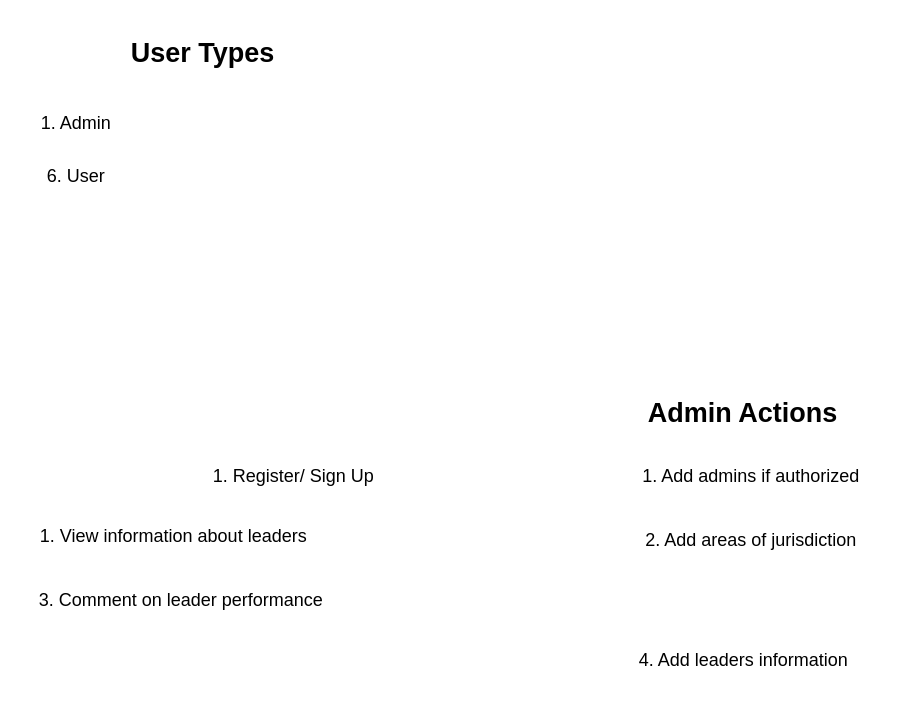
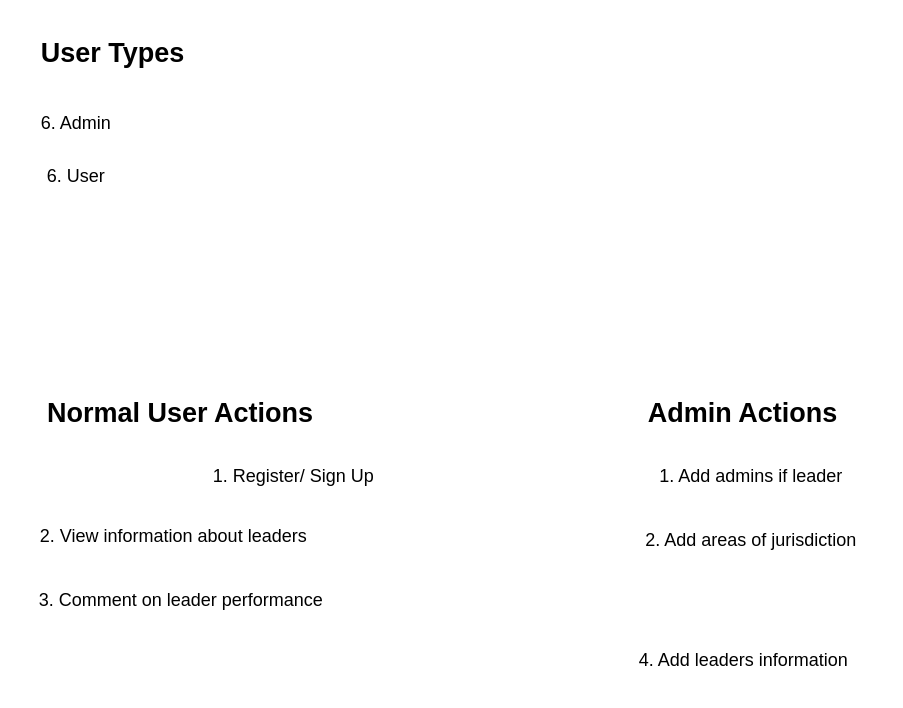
(203, 53) -> (113, 53)
(77, 121) -> (77, 121)
none -> (181, 413)
(752, 473) -> (752, 473)
(174, 533) -> (174, 533)
